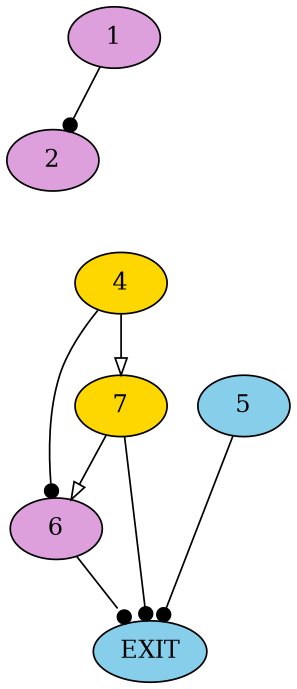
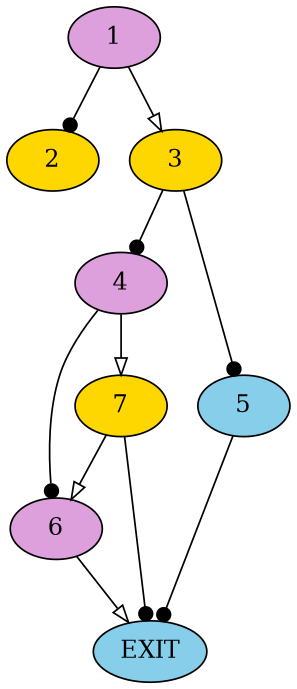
(53, 160) -> (53, 160)
none -> (176, 160)
(121, 283) -> (121, 283)
(97, 582) -> (97, 582)
